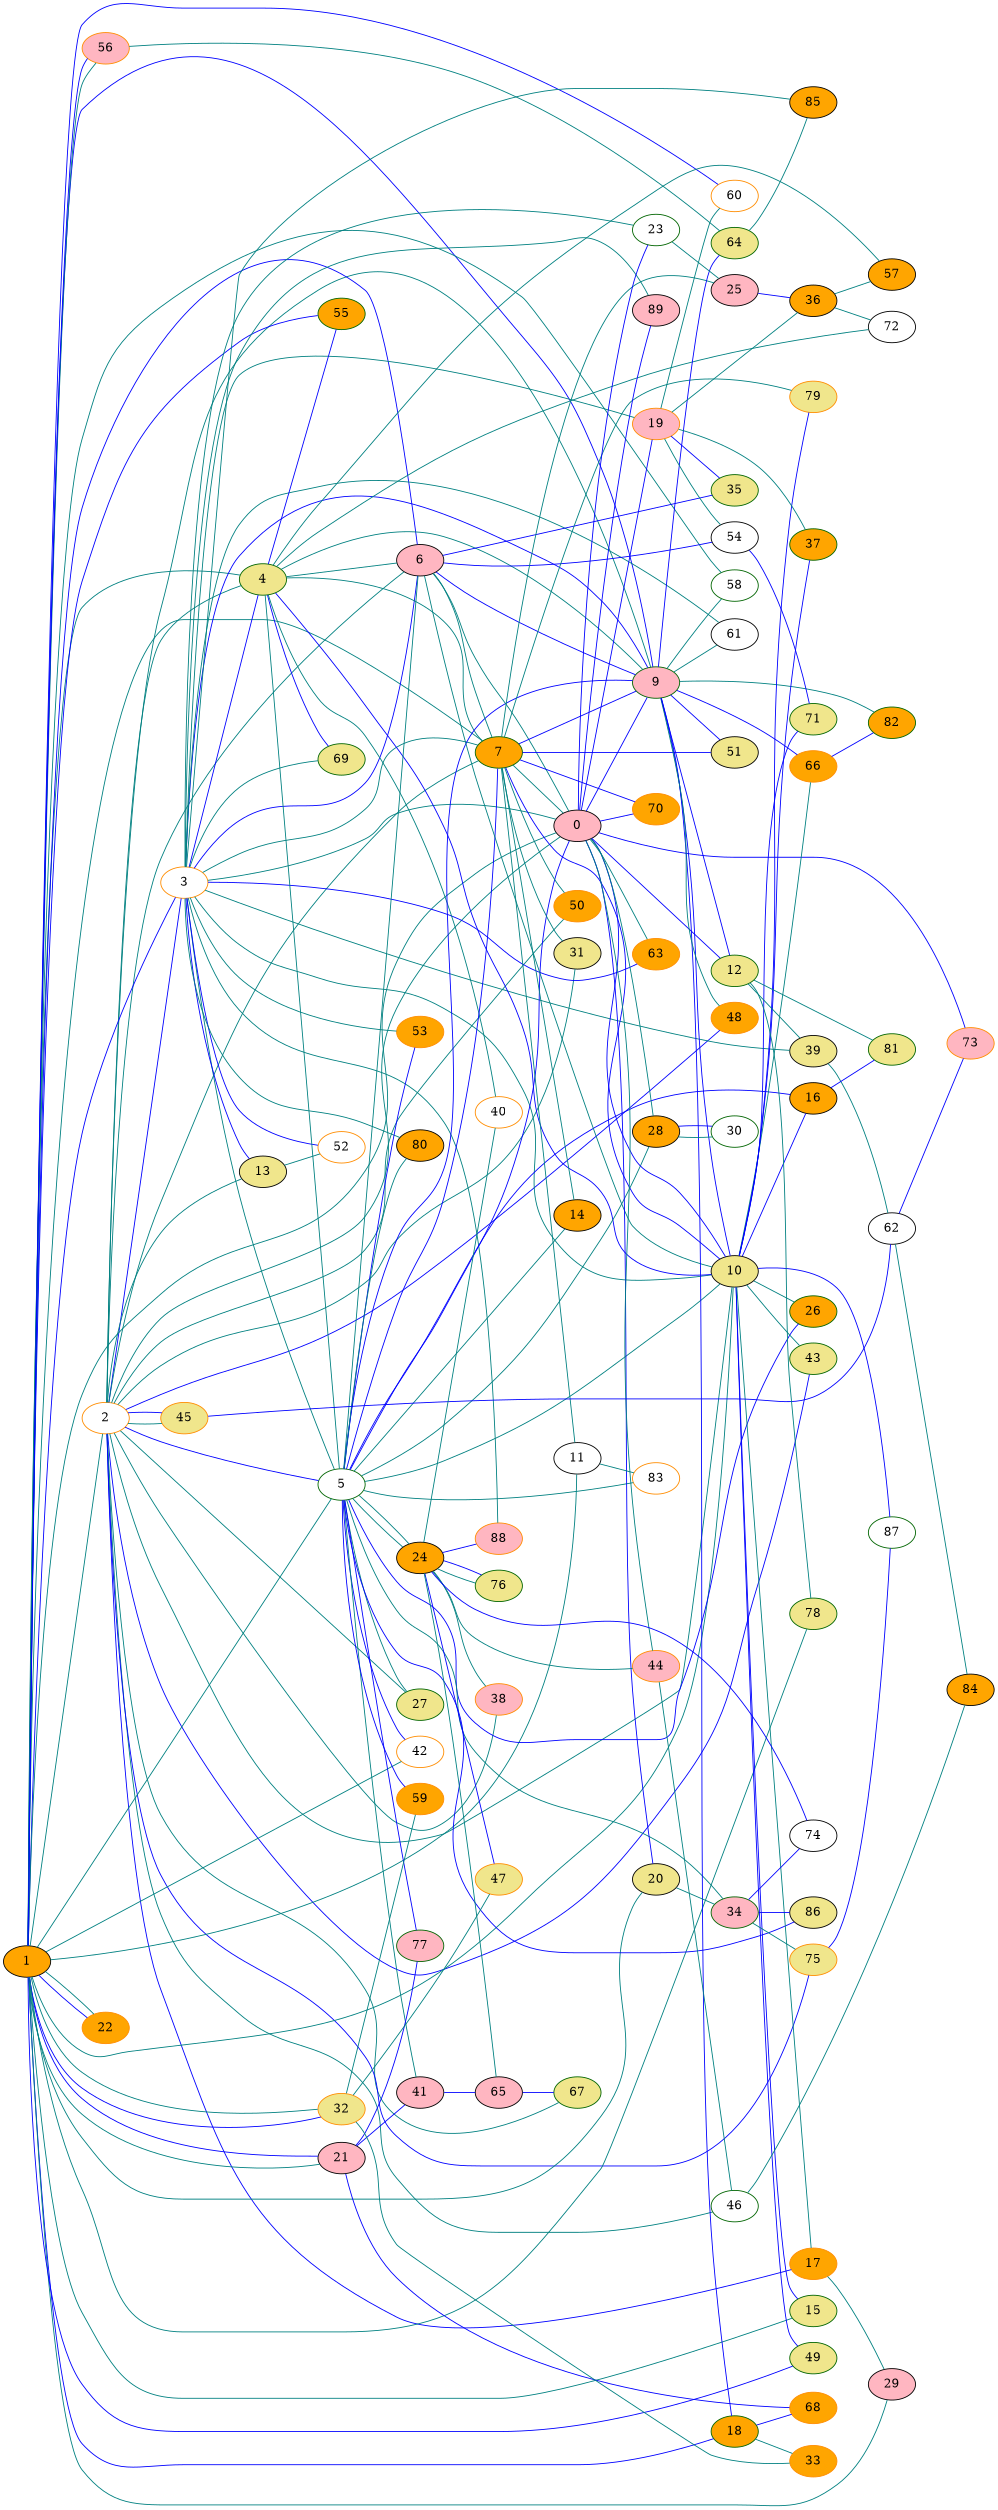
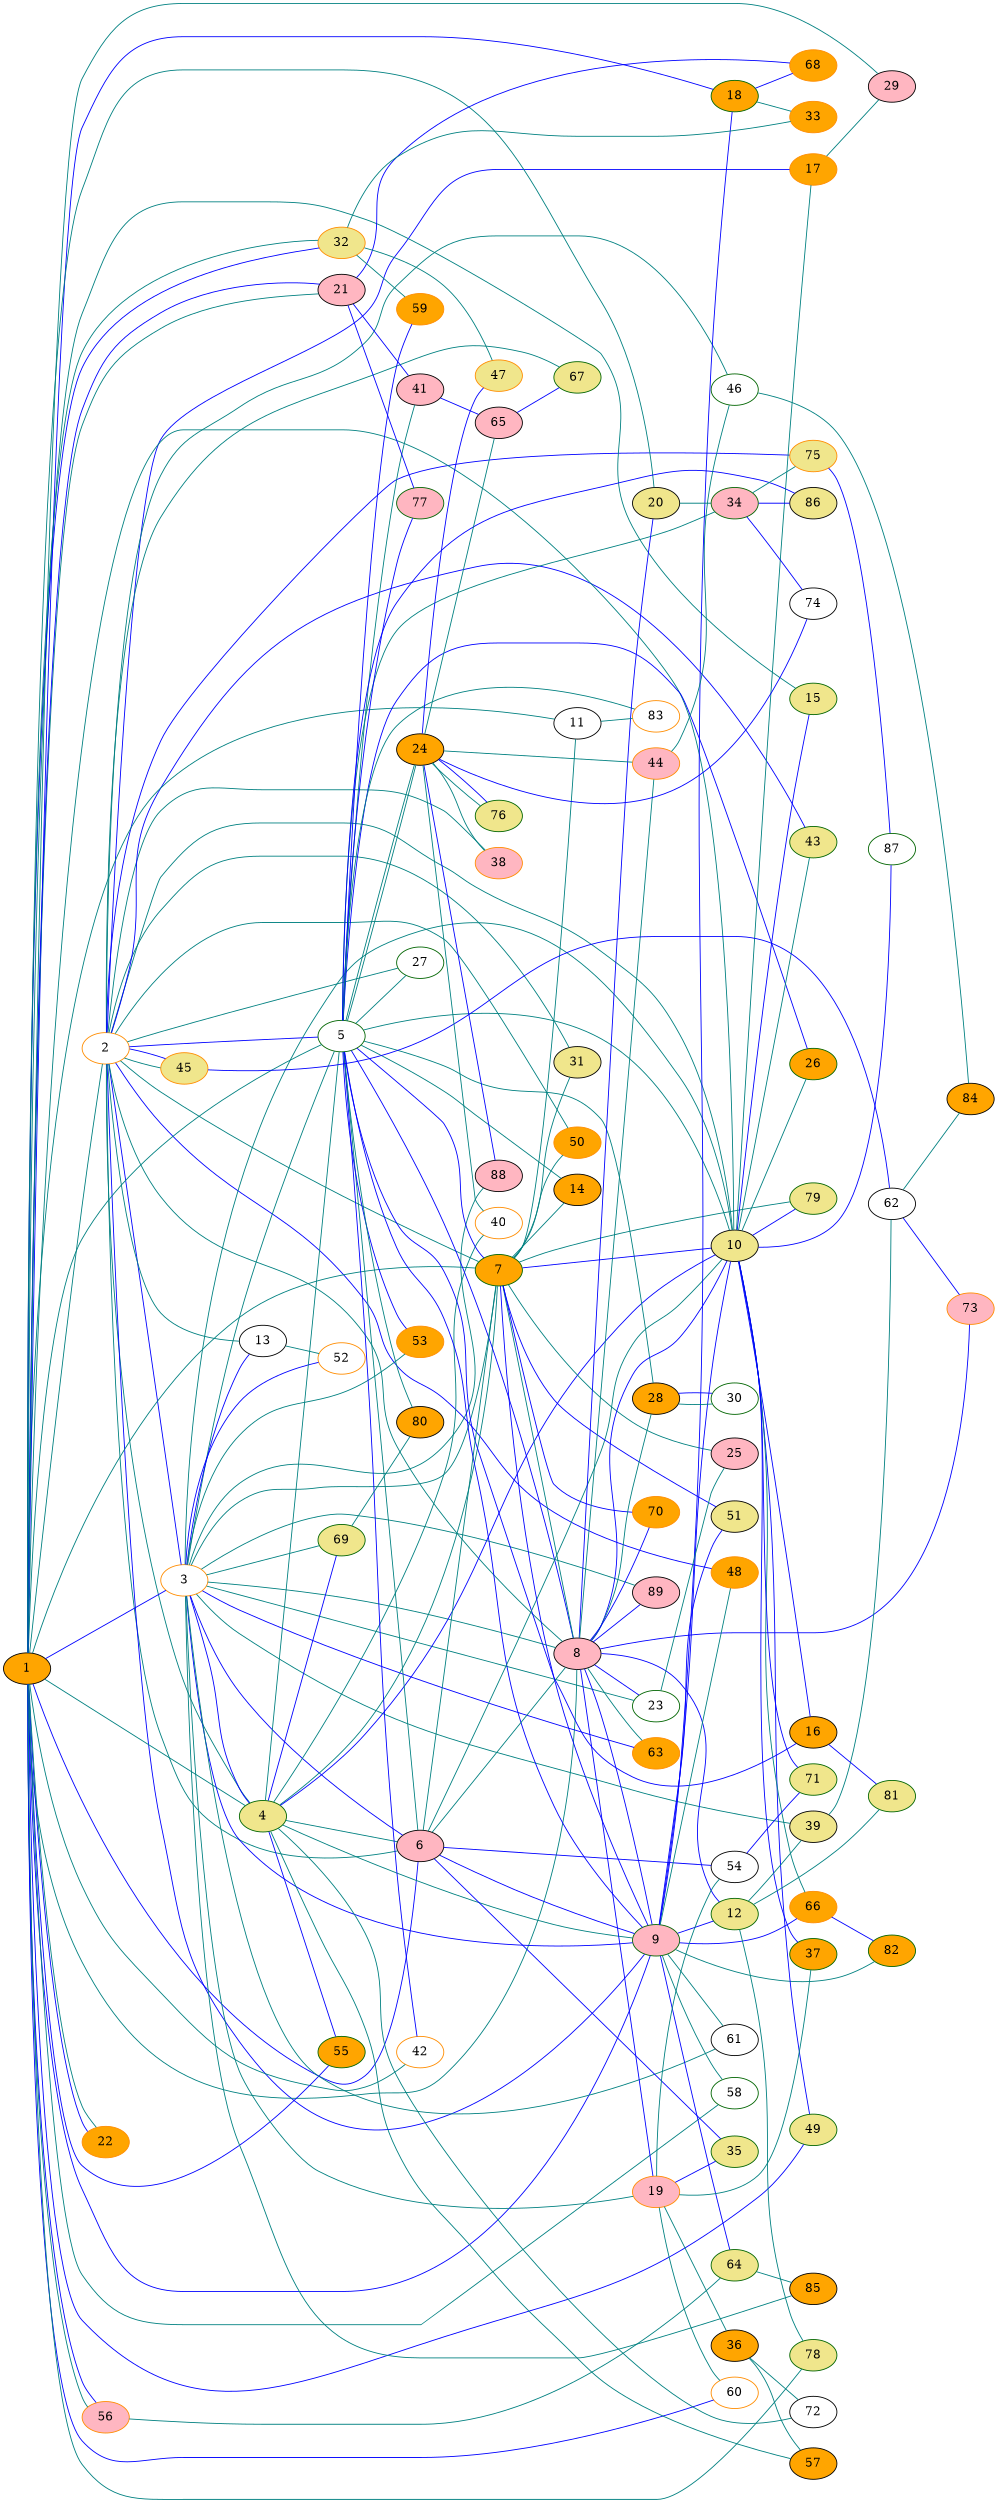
(774, 295) -> none
(813, 397) -> (813, 1199)
(177, 542) -> (159, 1810)
(577, 826) -> (577, 1654)
(234, 1071) -> (391, 1466)
(263, 1172) -> (263, 1341)
(499, 1539) -> (499, 1176)
(420, 1705) -> (420, 963)
